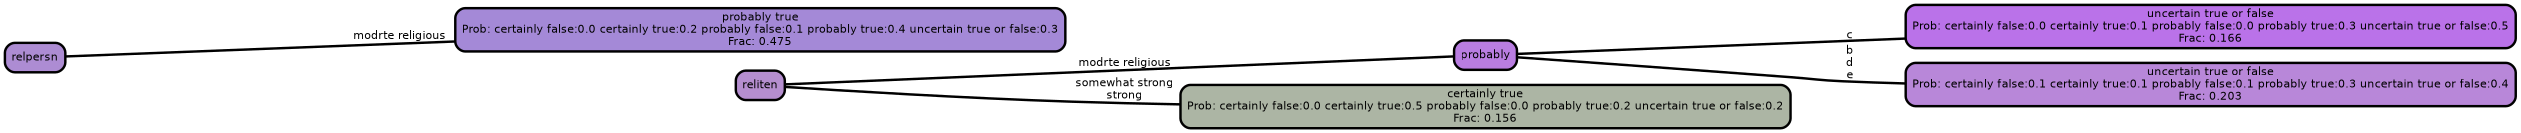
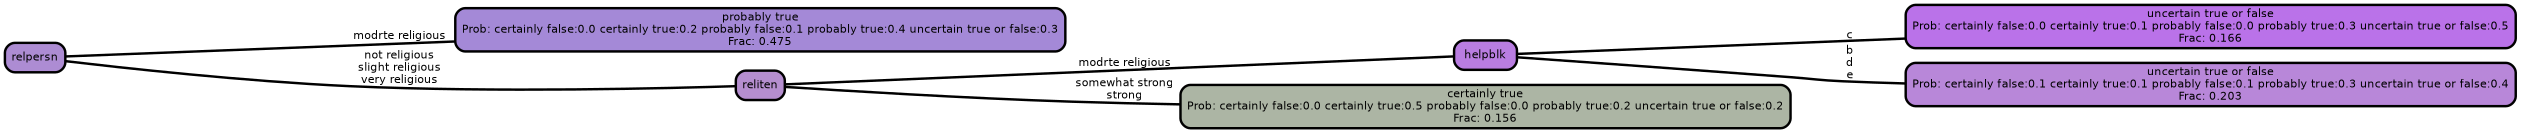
(1486, 55) -> (1486, 55)
none -> (400, 88)
